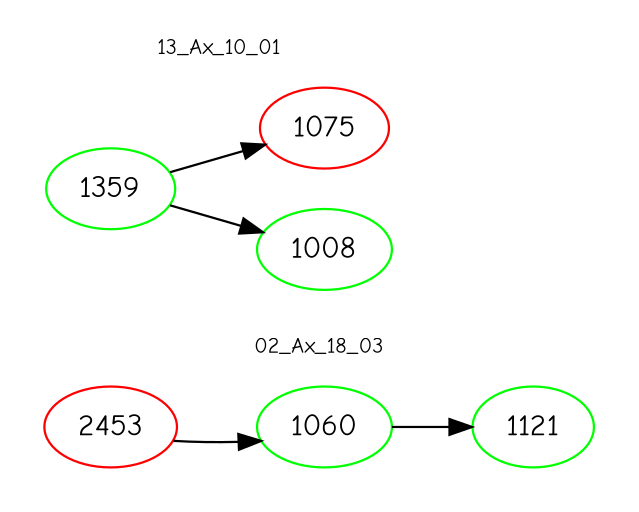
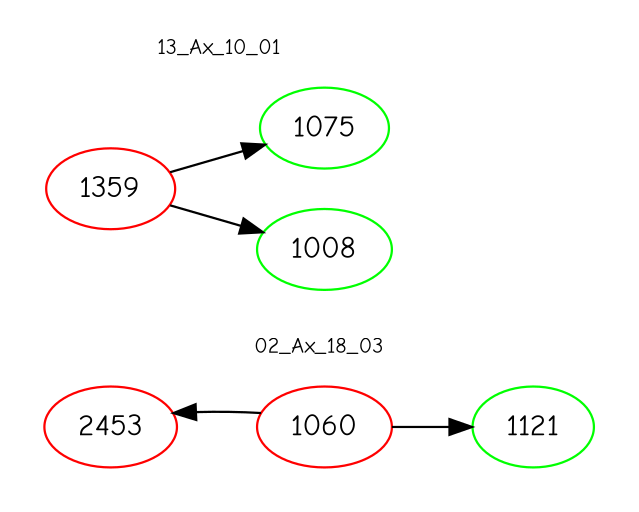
(324, 128) -> (324, 128)
(111, 189) -> (111, 189)
(324, 427) -> (324, 427)
(206, 442) -> (229, 412)
